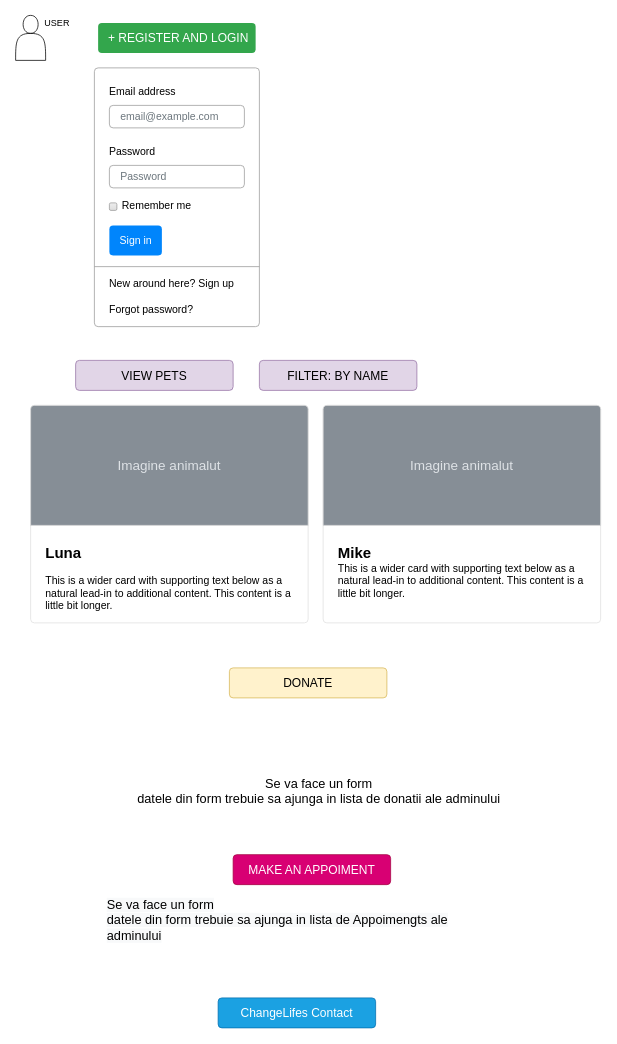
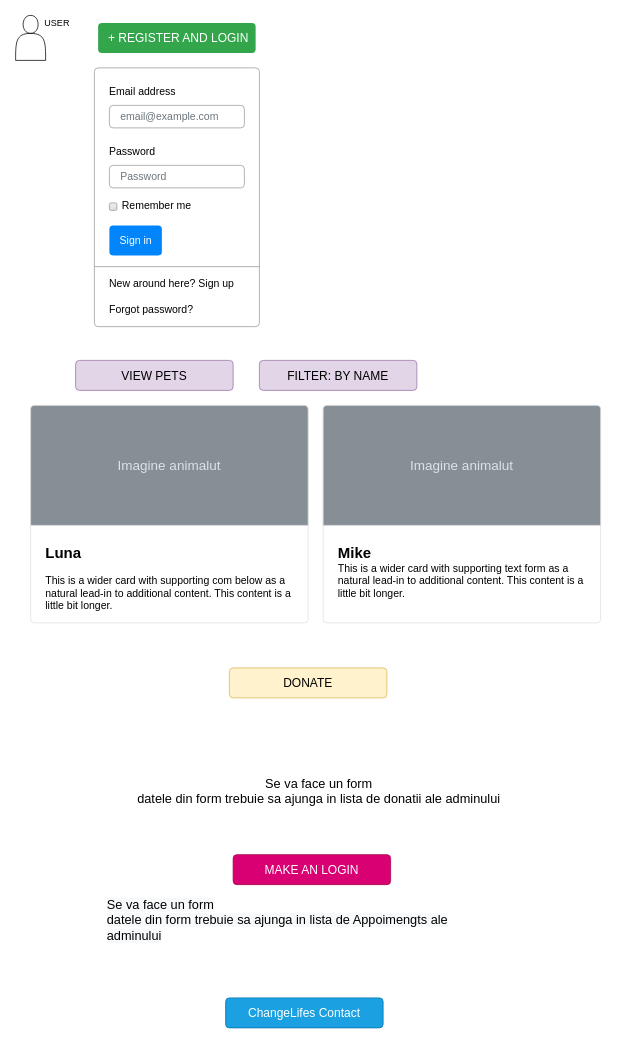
(170, 569) -> (170, 569)
(462, 569) -> (462, 569)
(312, 870) -> (312, 870)
(297, 1013) -> (304, 1013)
